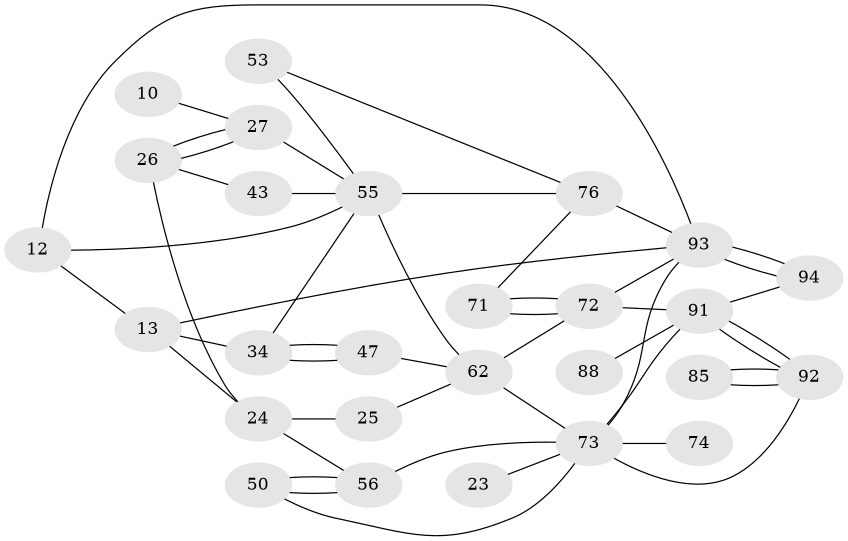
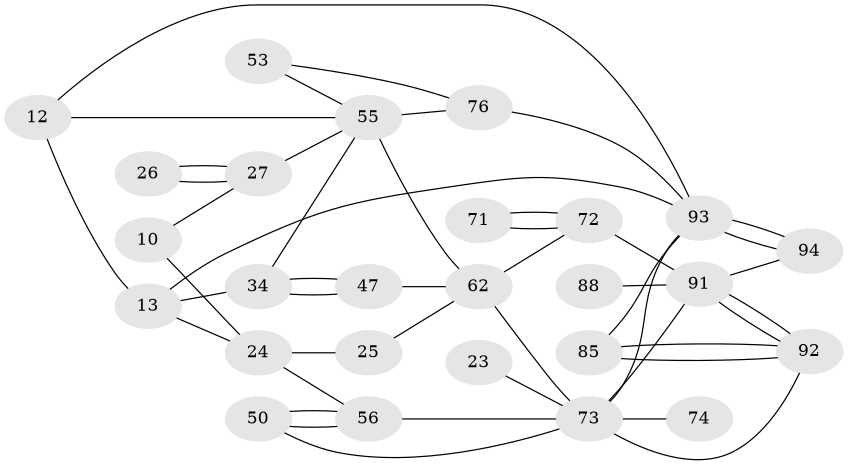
(258, 194) -> none
(534, 250) -> none
(644, 276) -> (640, 293)
(185, 297) -> (196, 289)
